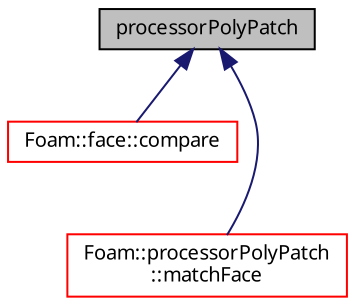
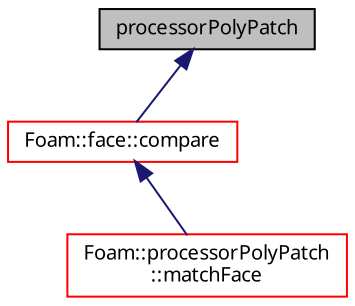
(258, 151) -> (167, 206)
